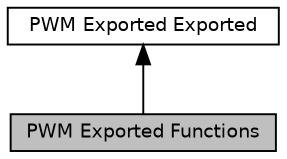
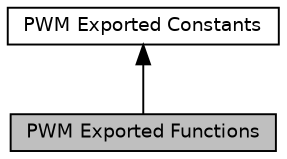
(143, 26) -> (143, 26)
